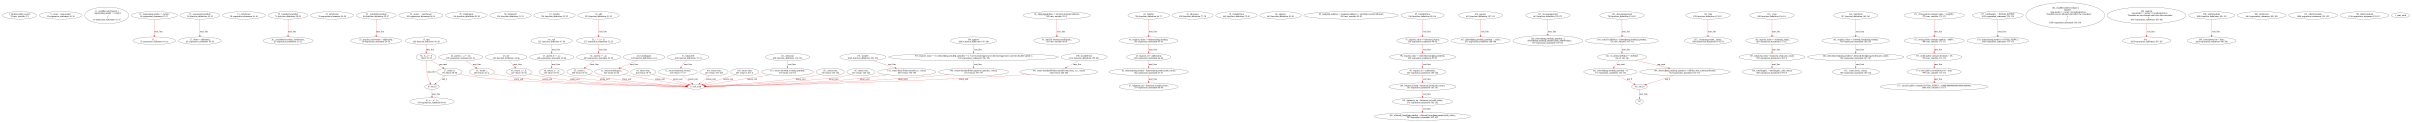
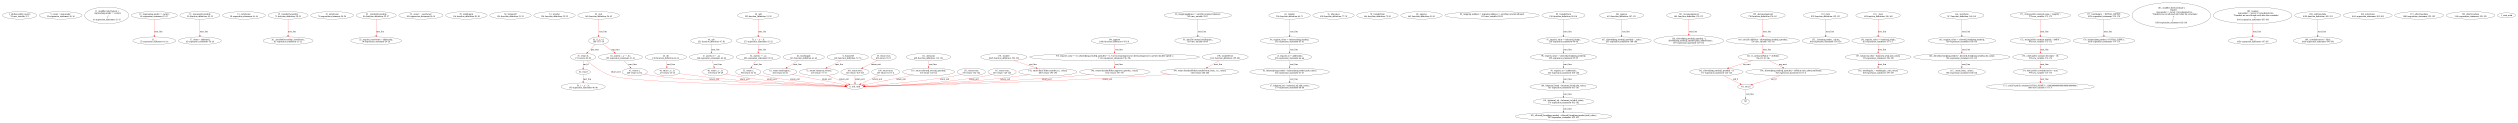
(427, 72) -> (609, 48)
(670, 80) -> (870, 64)
